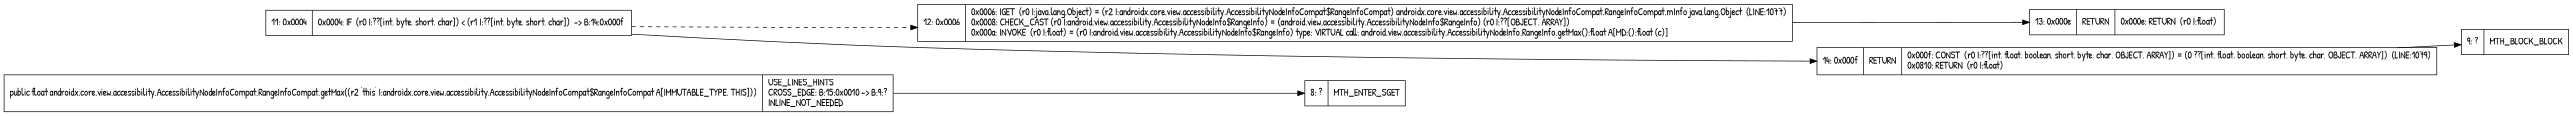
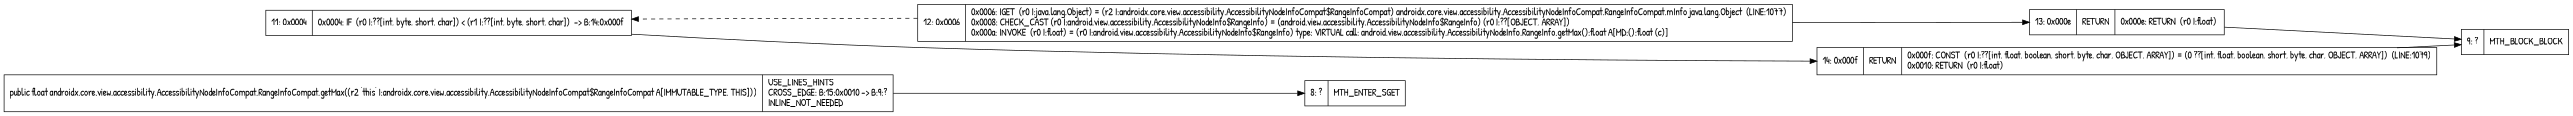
(771, 27) -> (778, 18)
none -> (2339, 33)
(1956, 66) -> (1956, 66)
